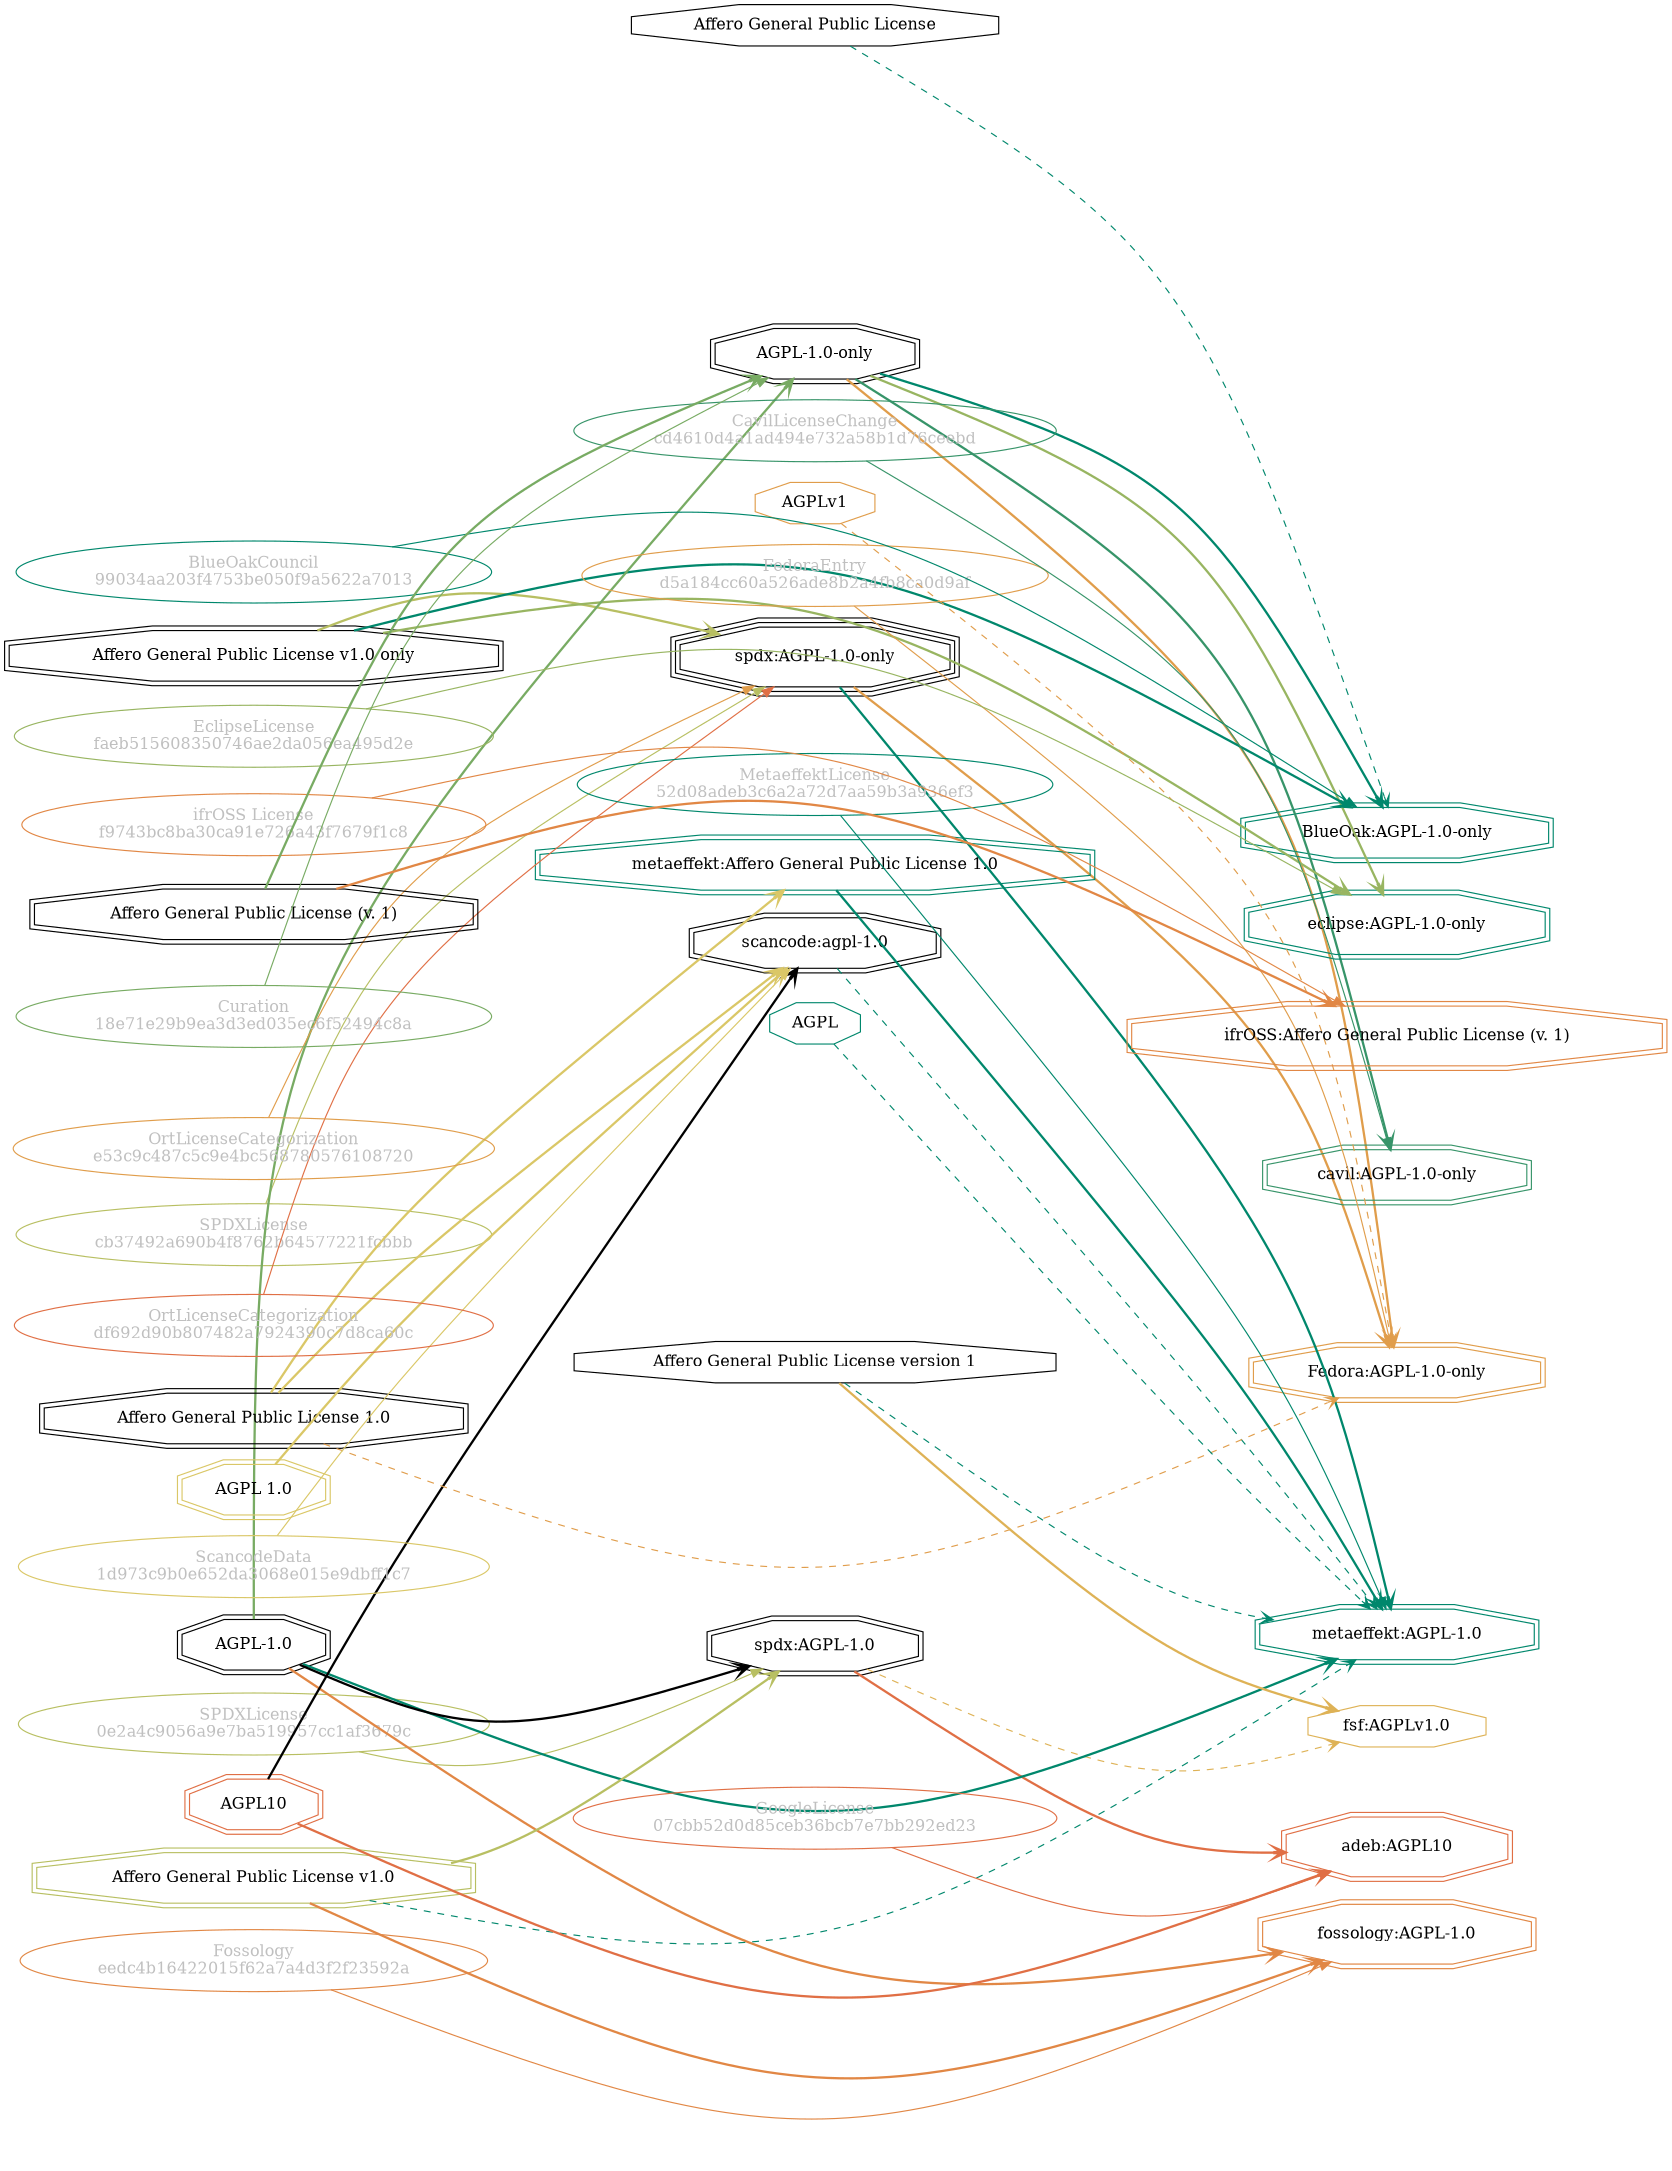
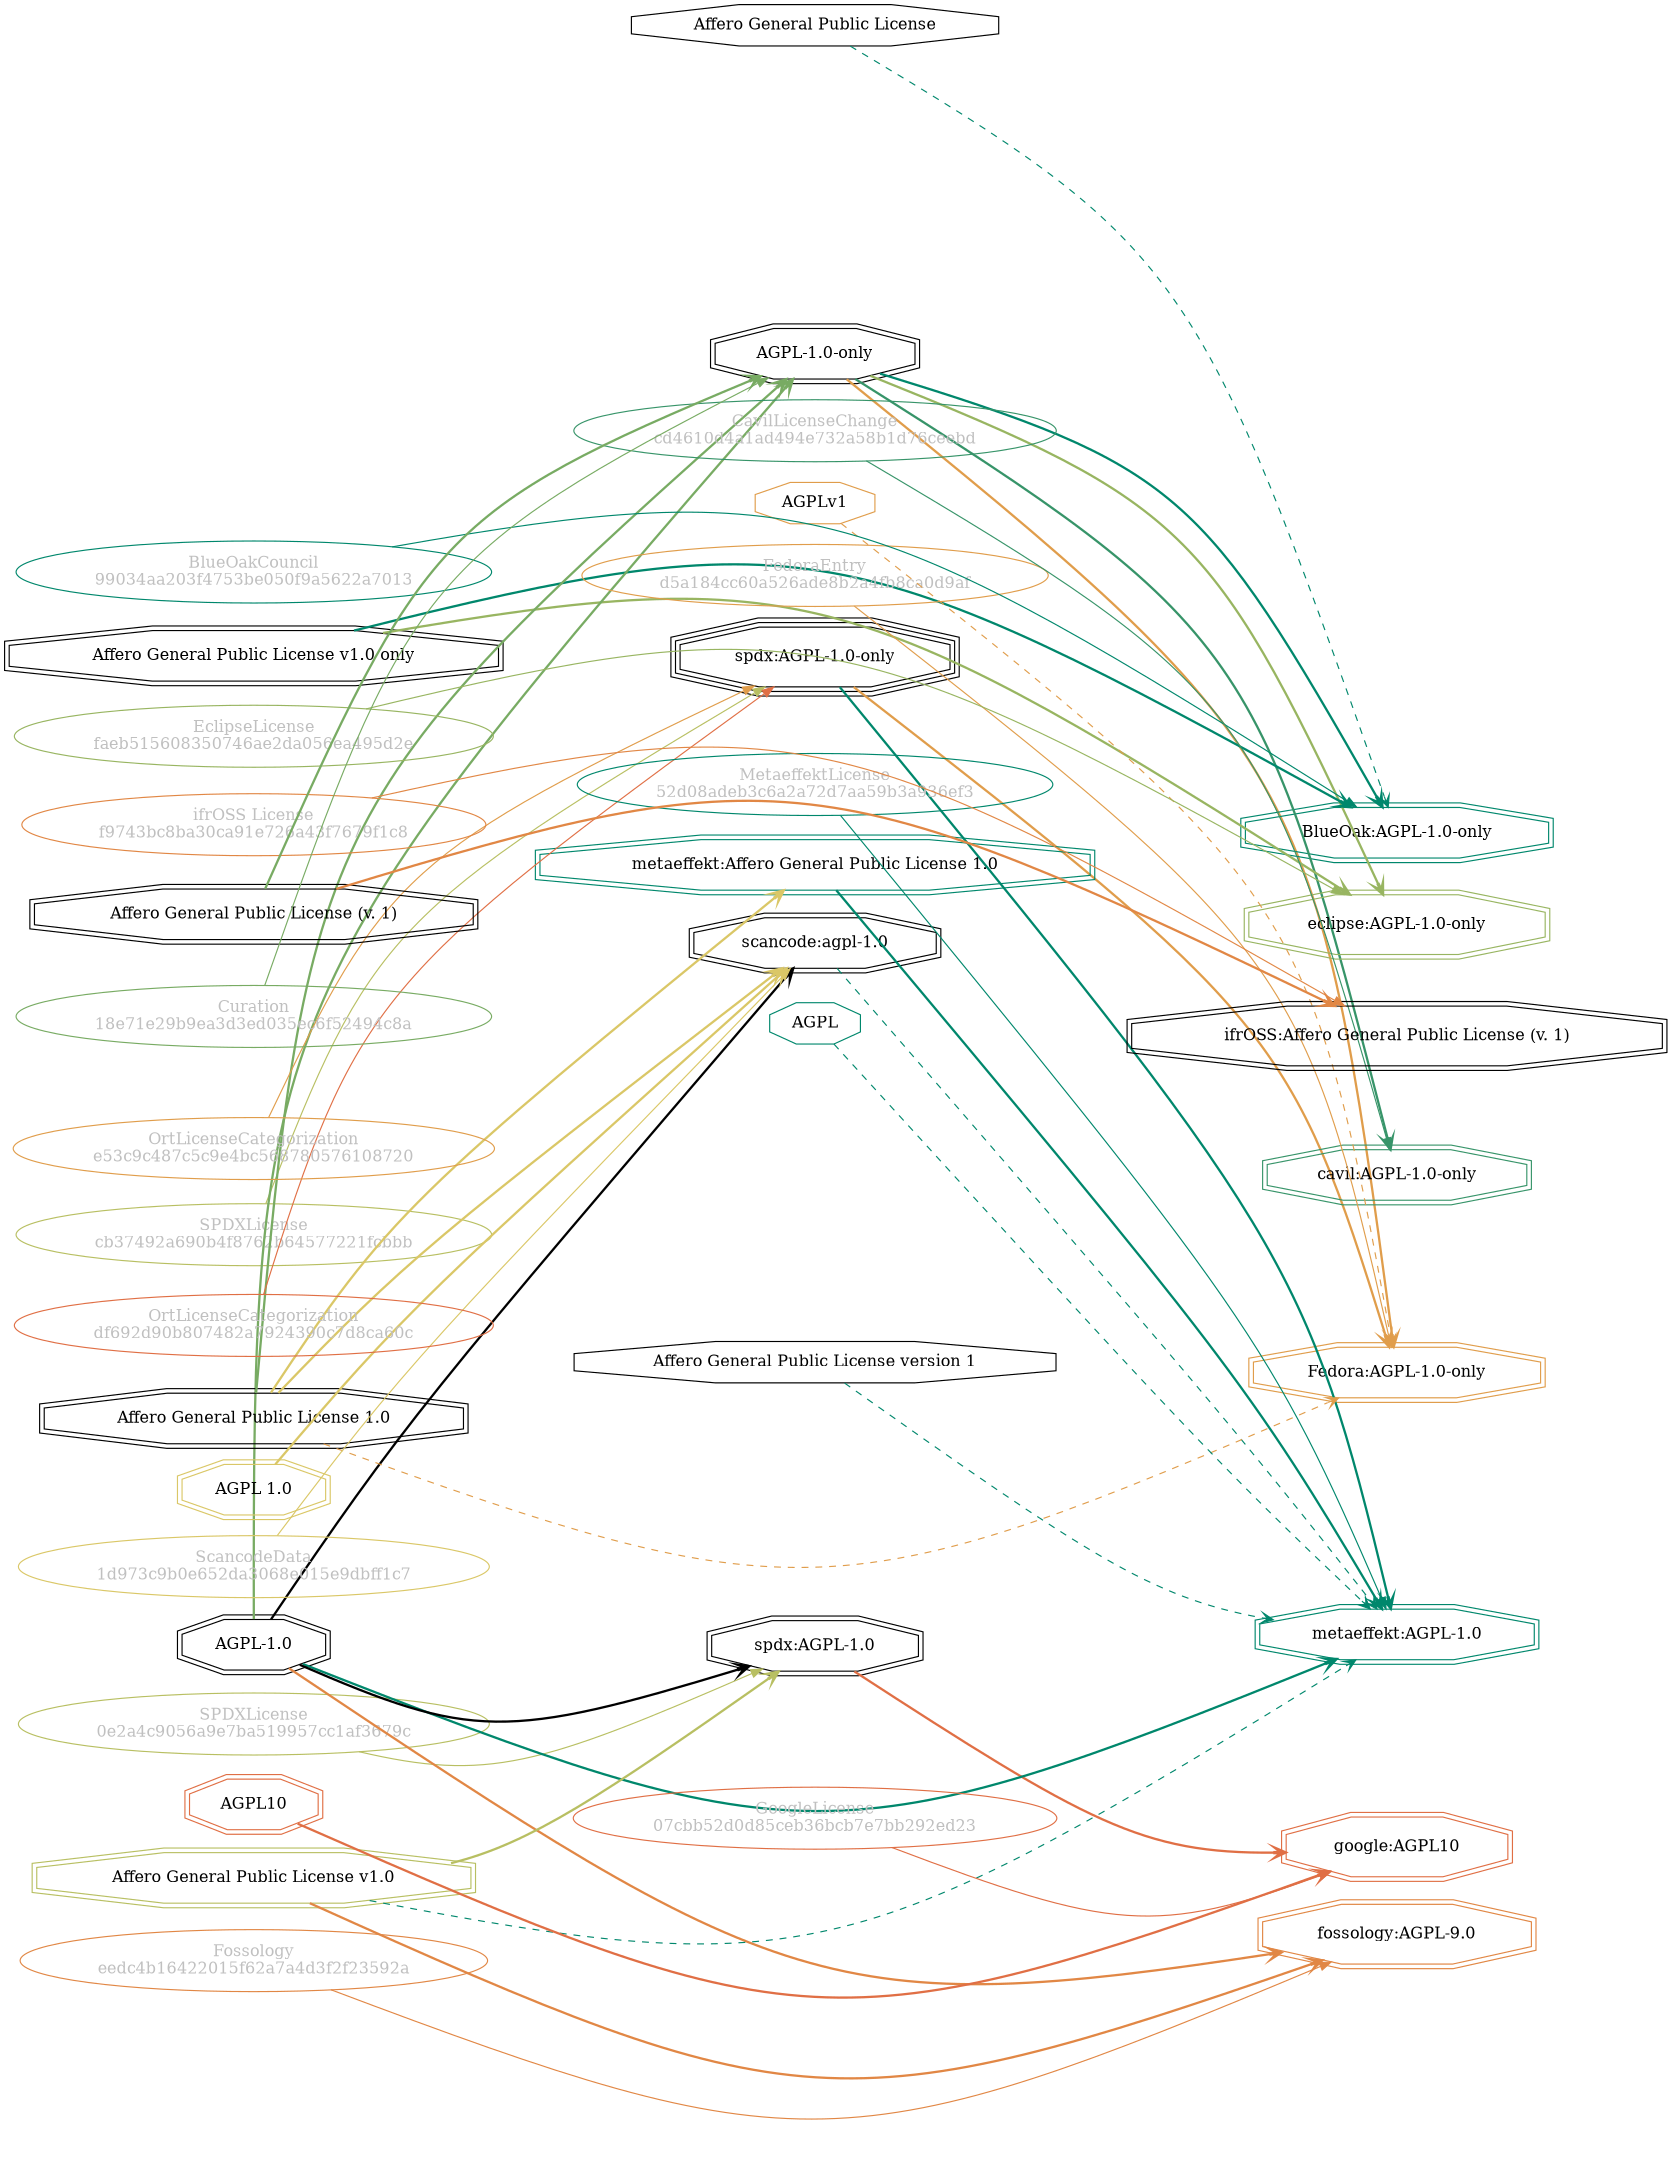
(531, 597) -> none
none -> (371, 815)
(1397, 925) -> (1397, 925)
(1397, 1036) -> (1397, 1036)
(519, 1372) -> (519, 1291)
(1397, 1726) -> none
(1397, 1847) -> (1397, 1847)
(1397, 1934) -> (1397, 1934)
